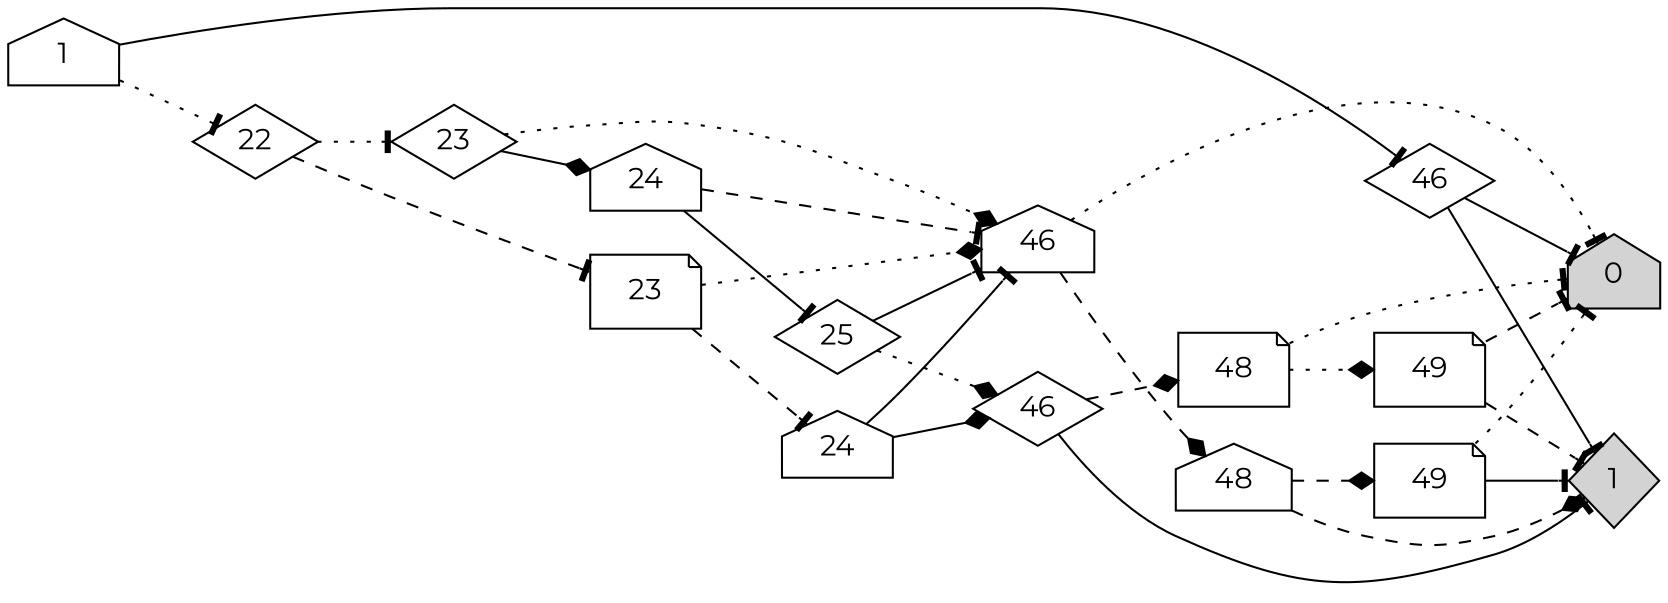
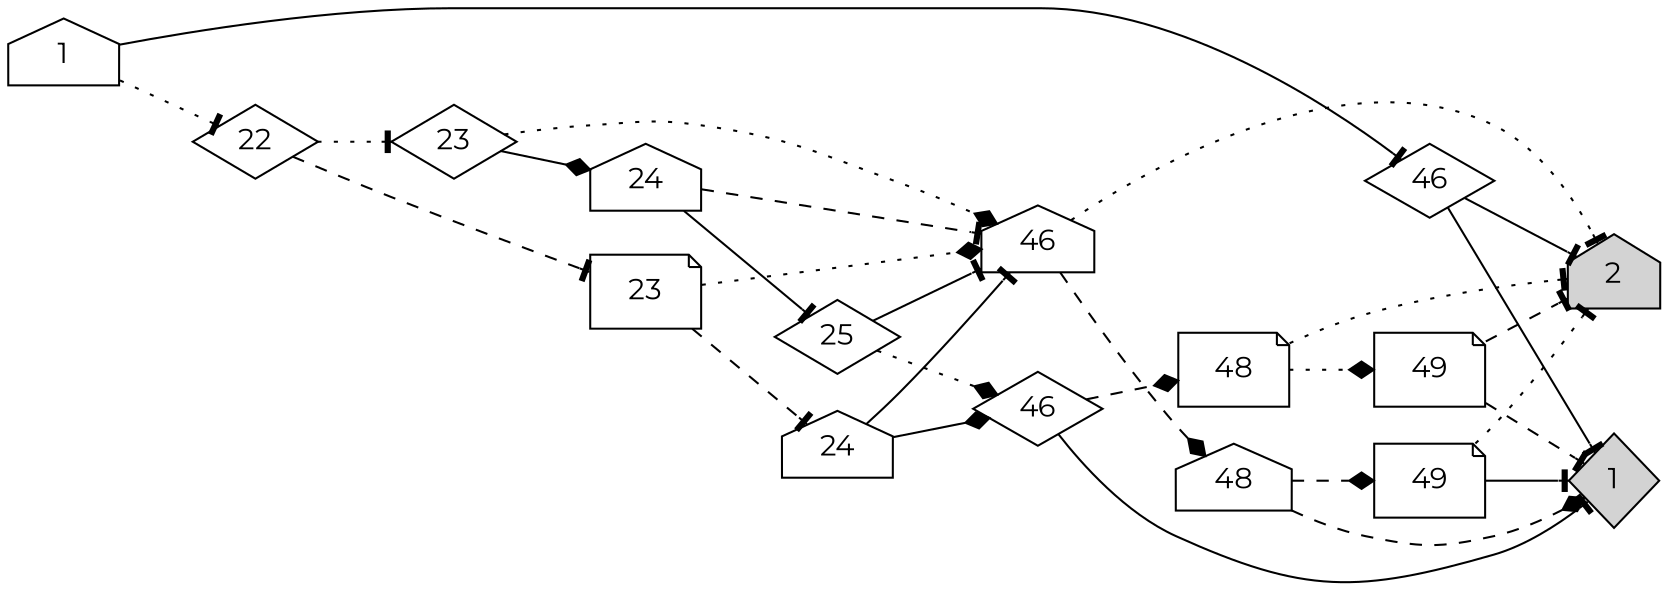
(1614, 275) -> (1614, 275)
